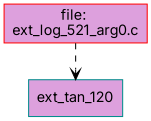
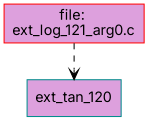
(76, 24) -> (74, 24)
